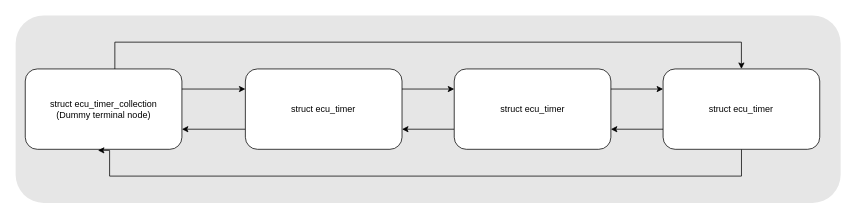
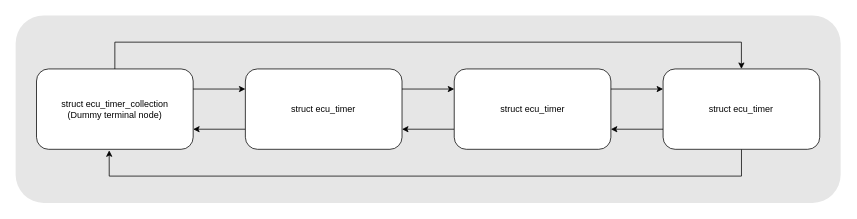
(103, 109) -> (115, 109)
